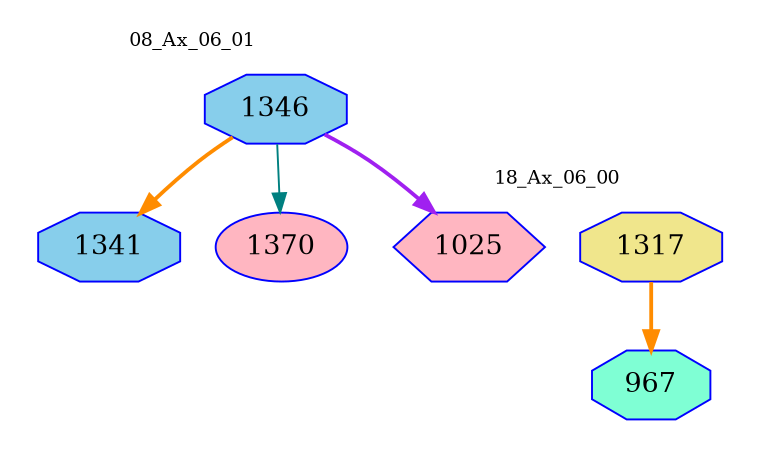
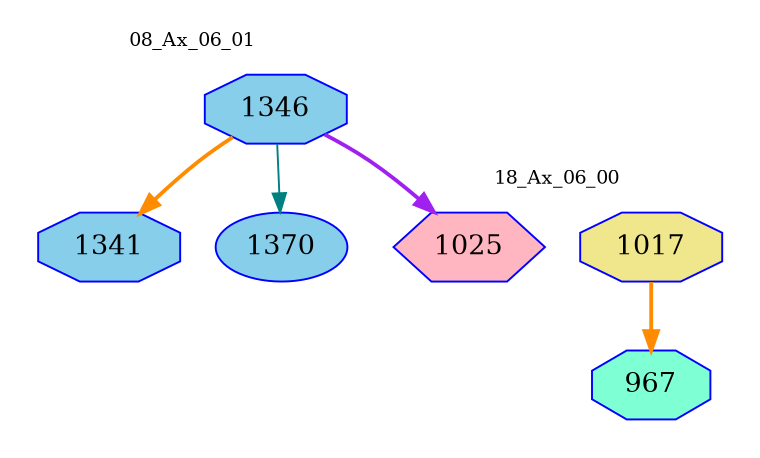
(282, 247) -> (282, 247)
(651, 247) -> (651, 247)
